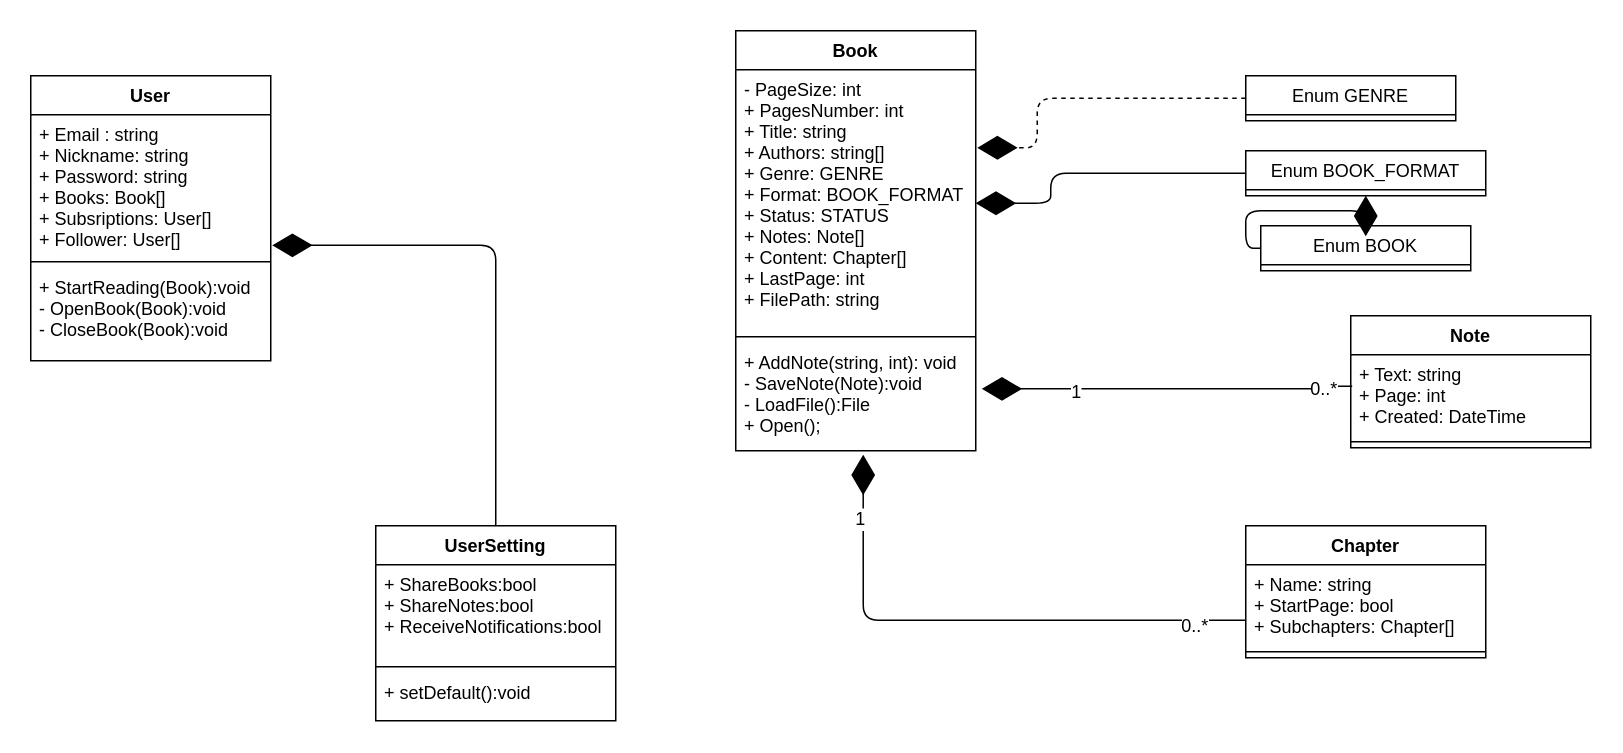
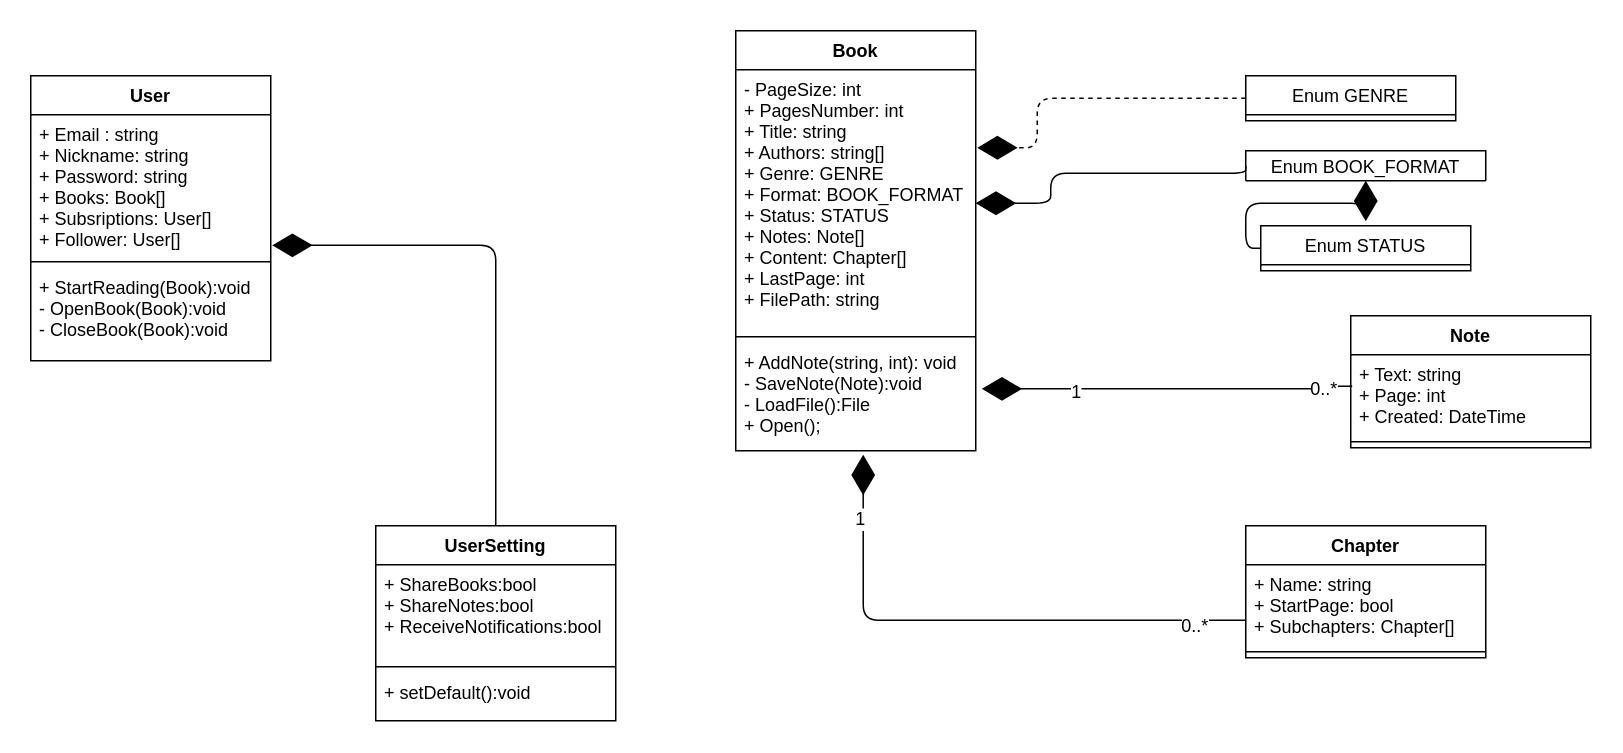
(1366, 173) -> (1366, 166)
(1365, 246) -> (1365, 246)
